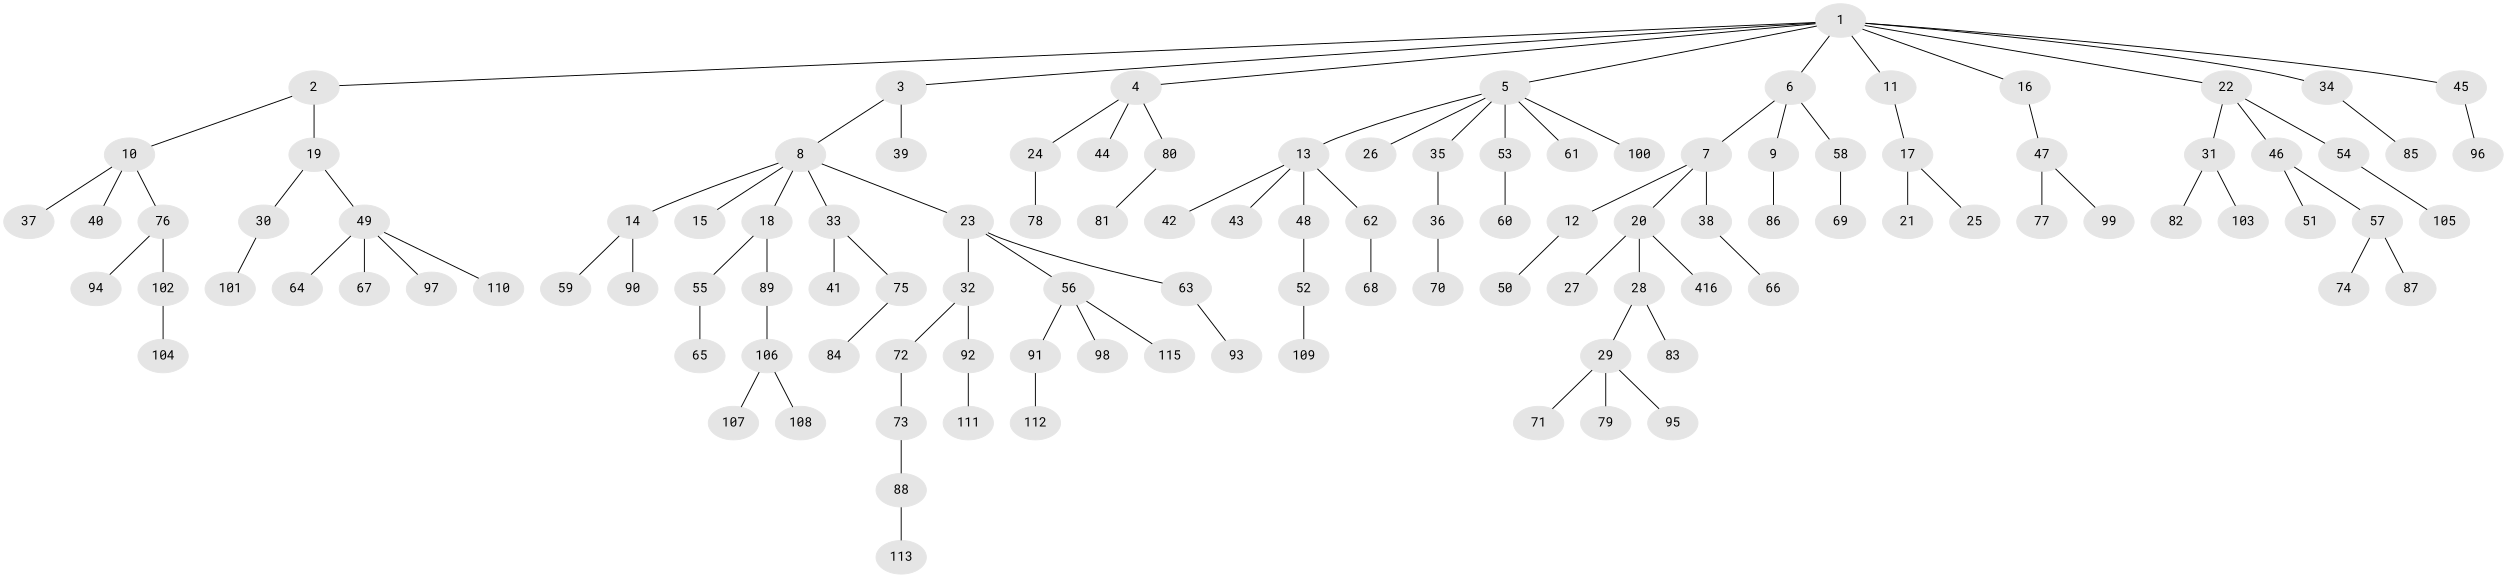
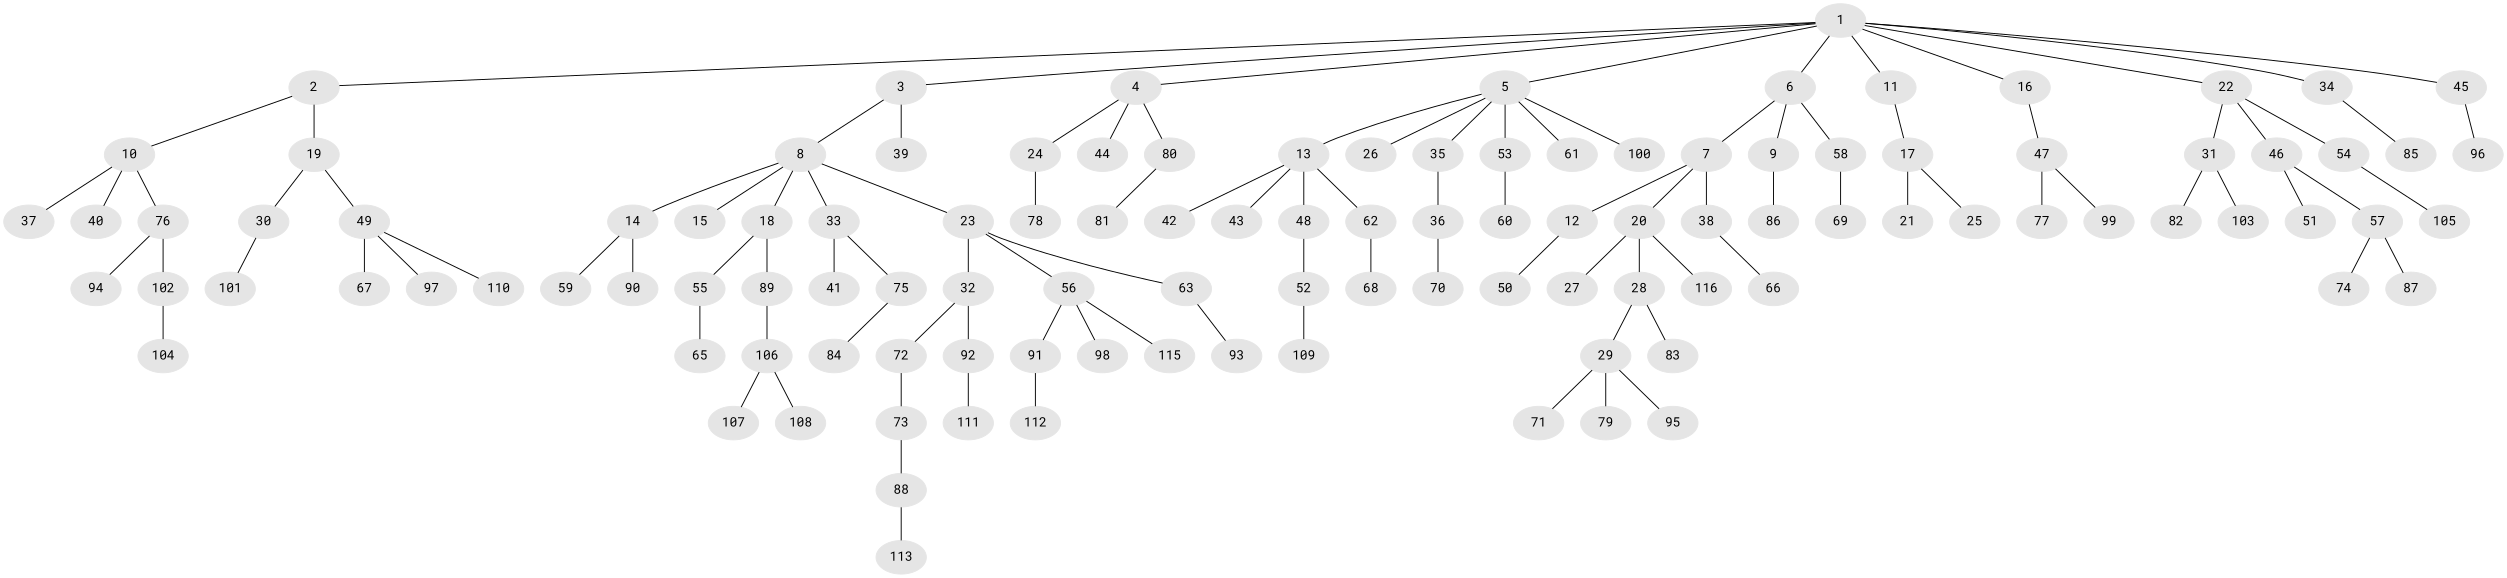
(297, 289) -> none
(1706, 289) -> (1706, 289)
